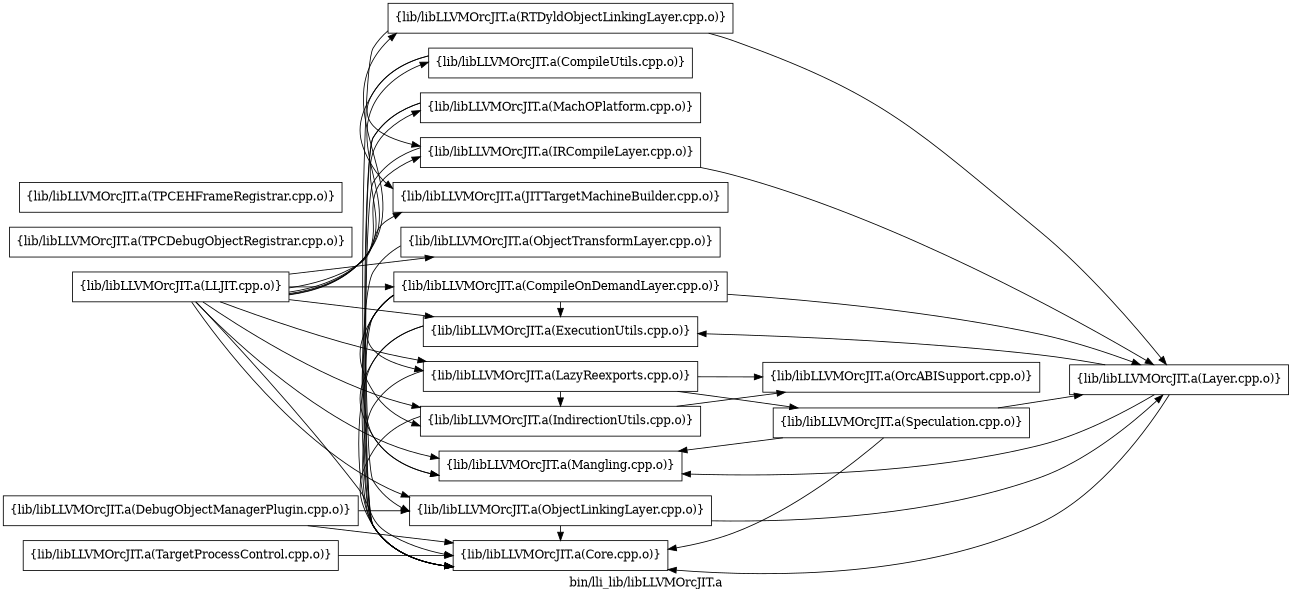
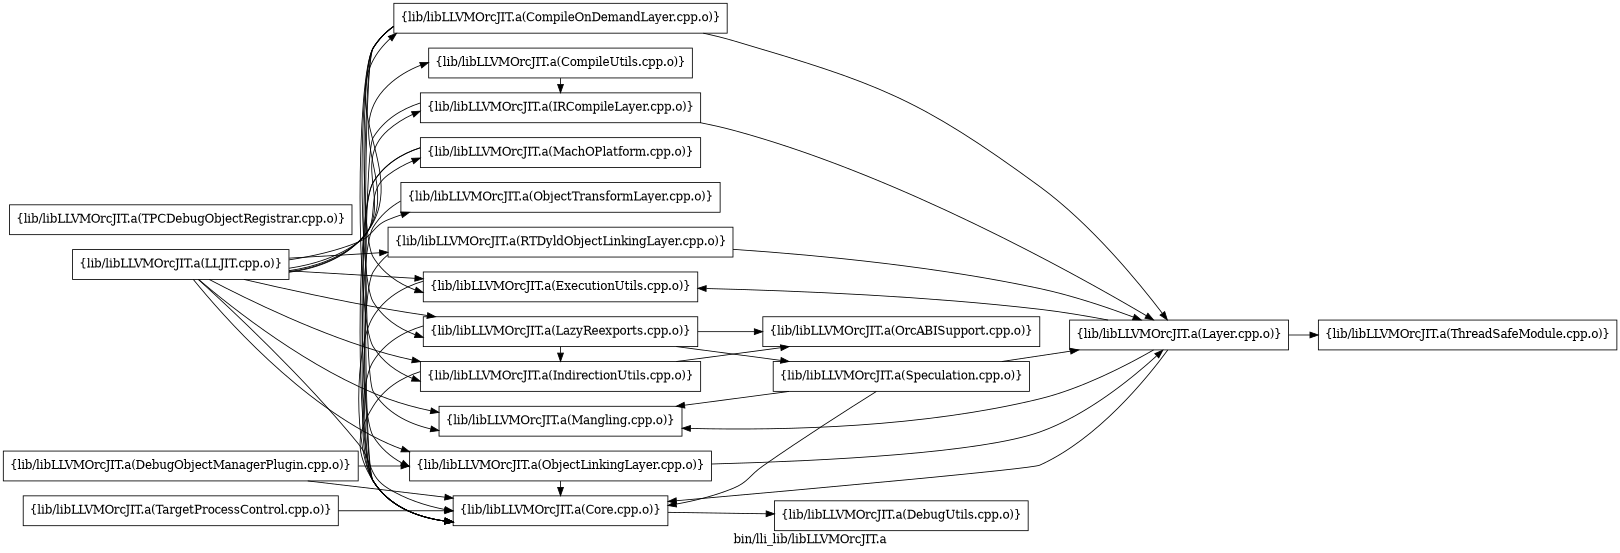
(181, 197) -> none
(561, 197) -> none
none -> (1468, 335)
(360, 403) -> none
none -> (901, 516)
